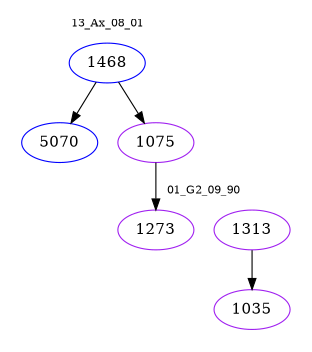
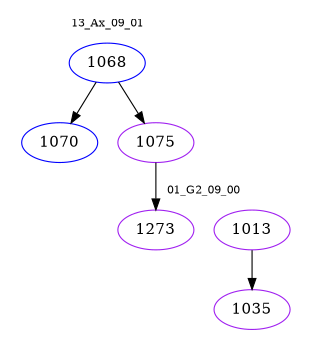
(108, 24) -> (108, 24)
(107, 63) -> (107, 63)
(60, 143) -> (60, 143)
(204, 191) -> (204, 191)
(252, 230) -> (252, 230)
